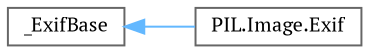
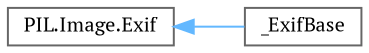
(170, 27) -> (219, 27)
